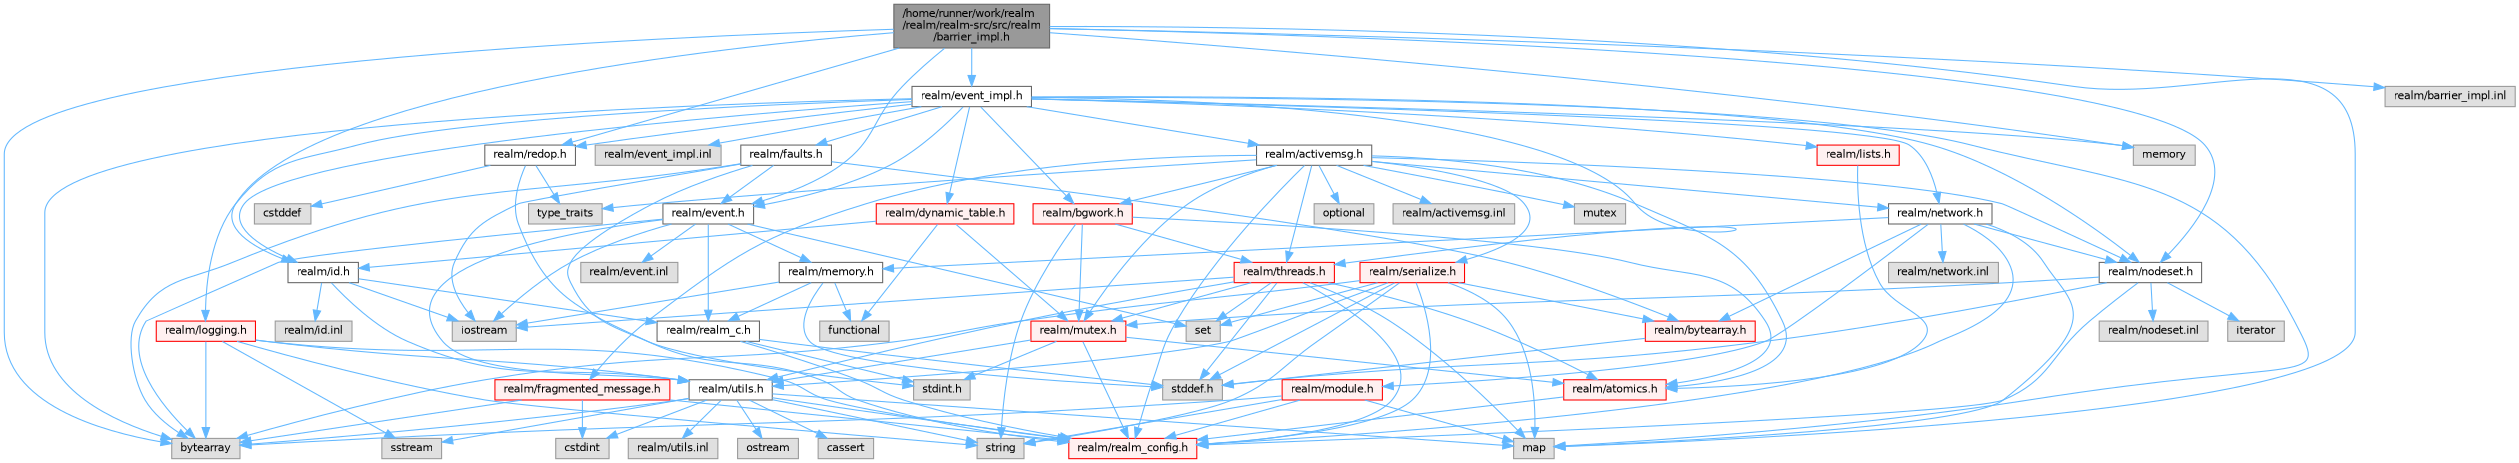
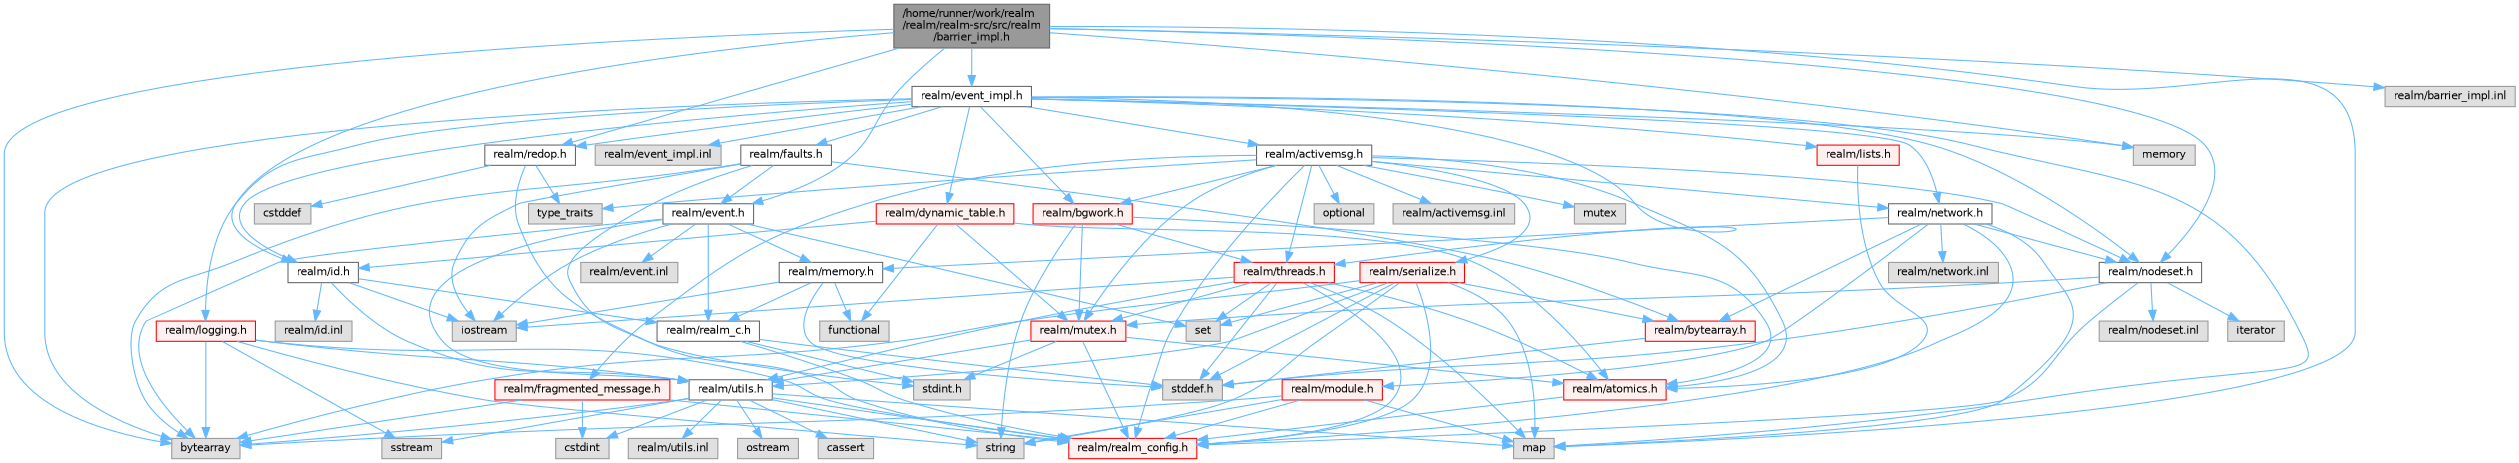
(873, 173) -> none
none -> (1330, 237)
